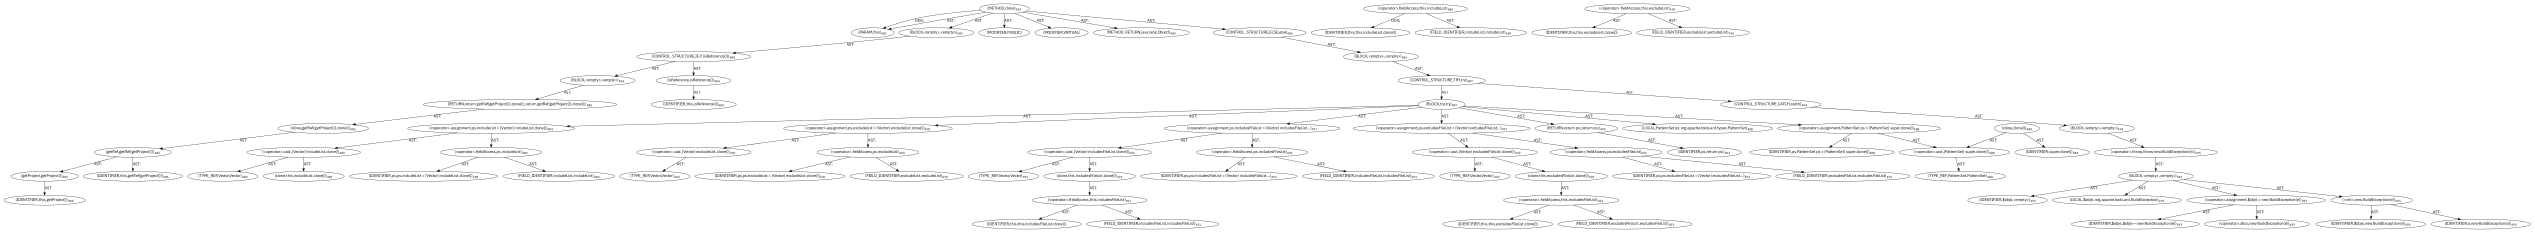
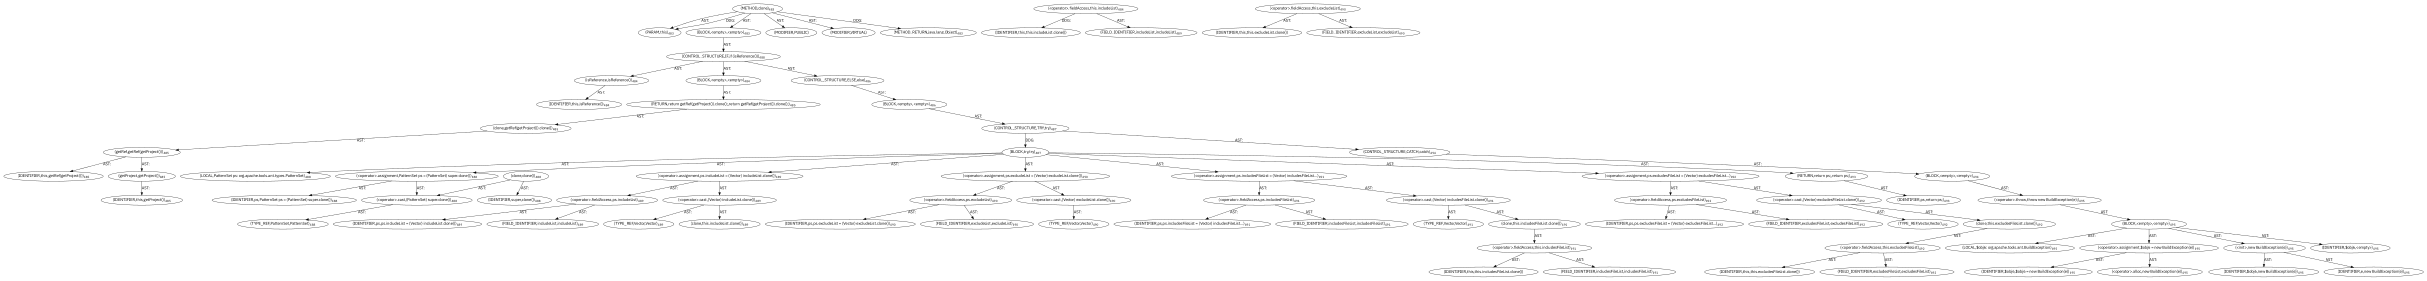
(1125, 20) -> (780, 68)
(1085, 21) -> (858, 21)
(1446, 93) -> (1030, 140)
